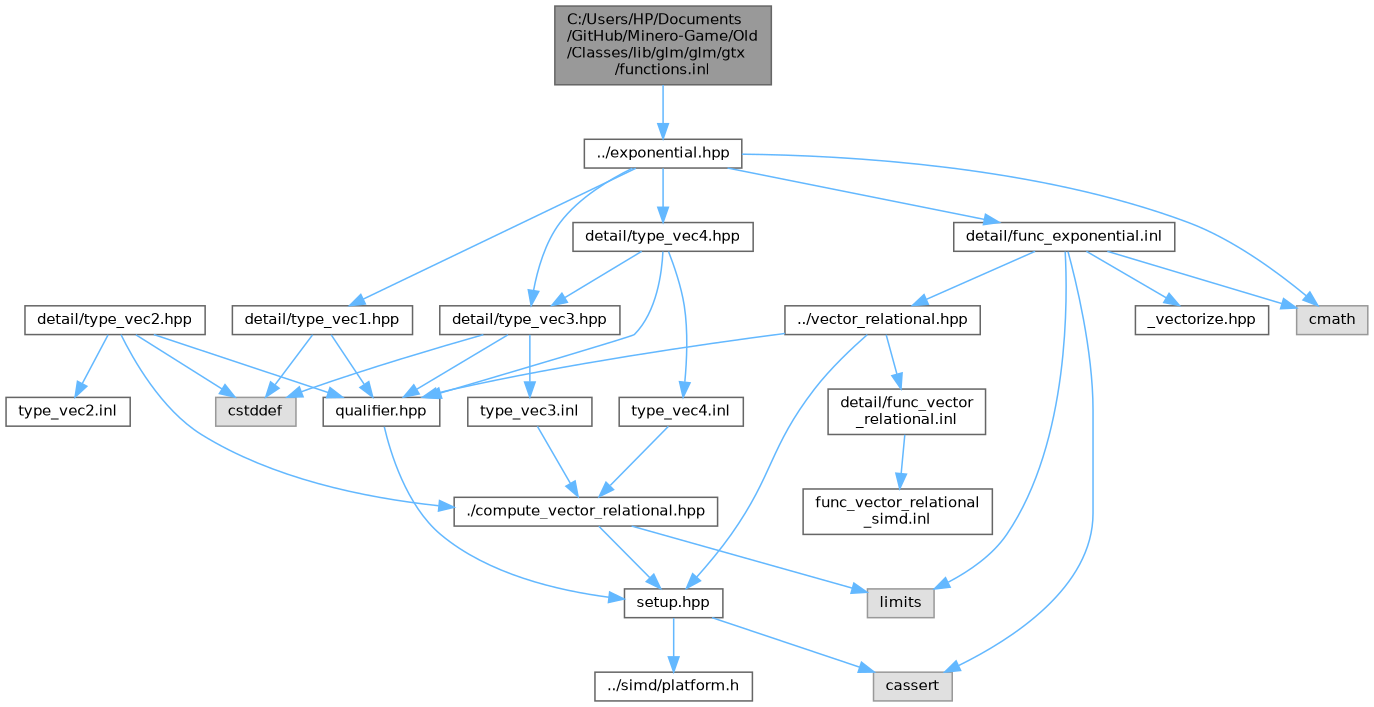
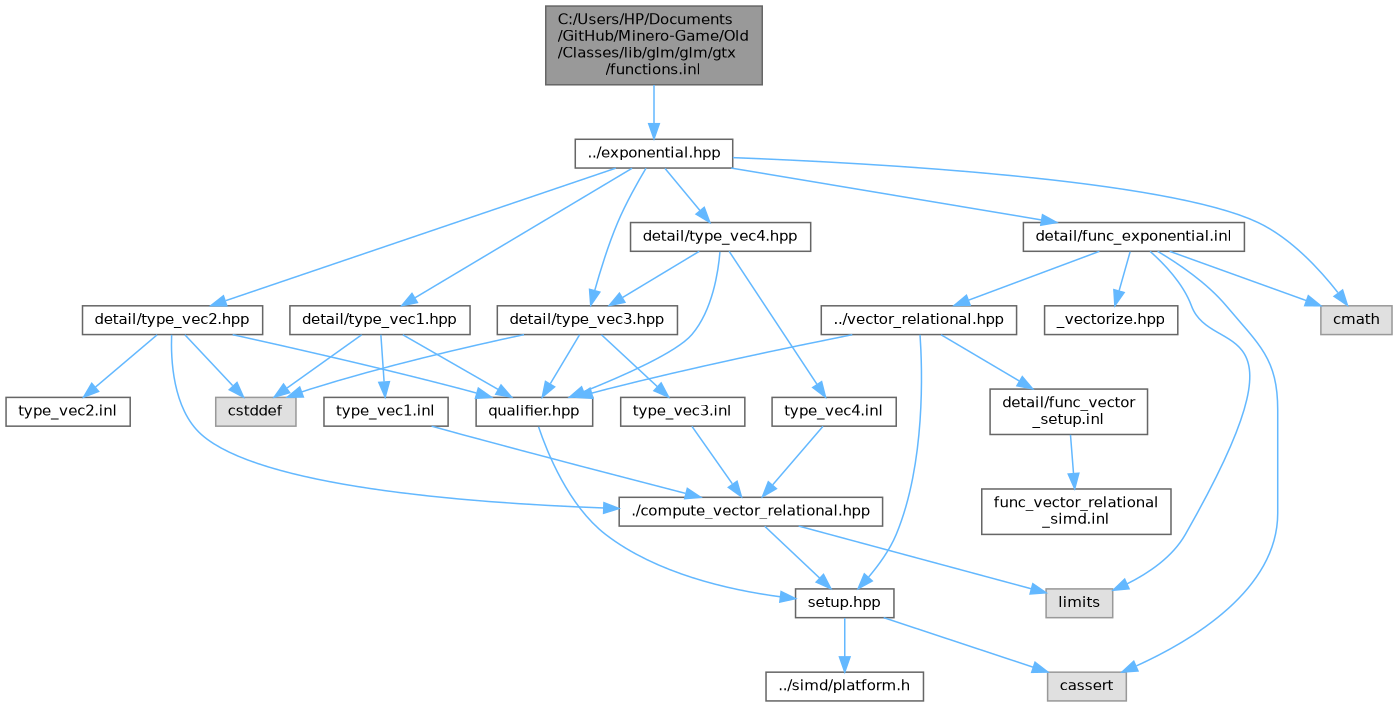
none -> (421, 234)
none -> (386, 412)
(907, 412) -> (1069, 412)
